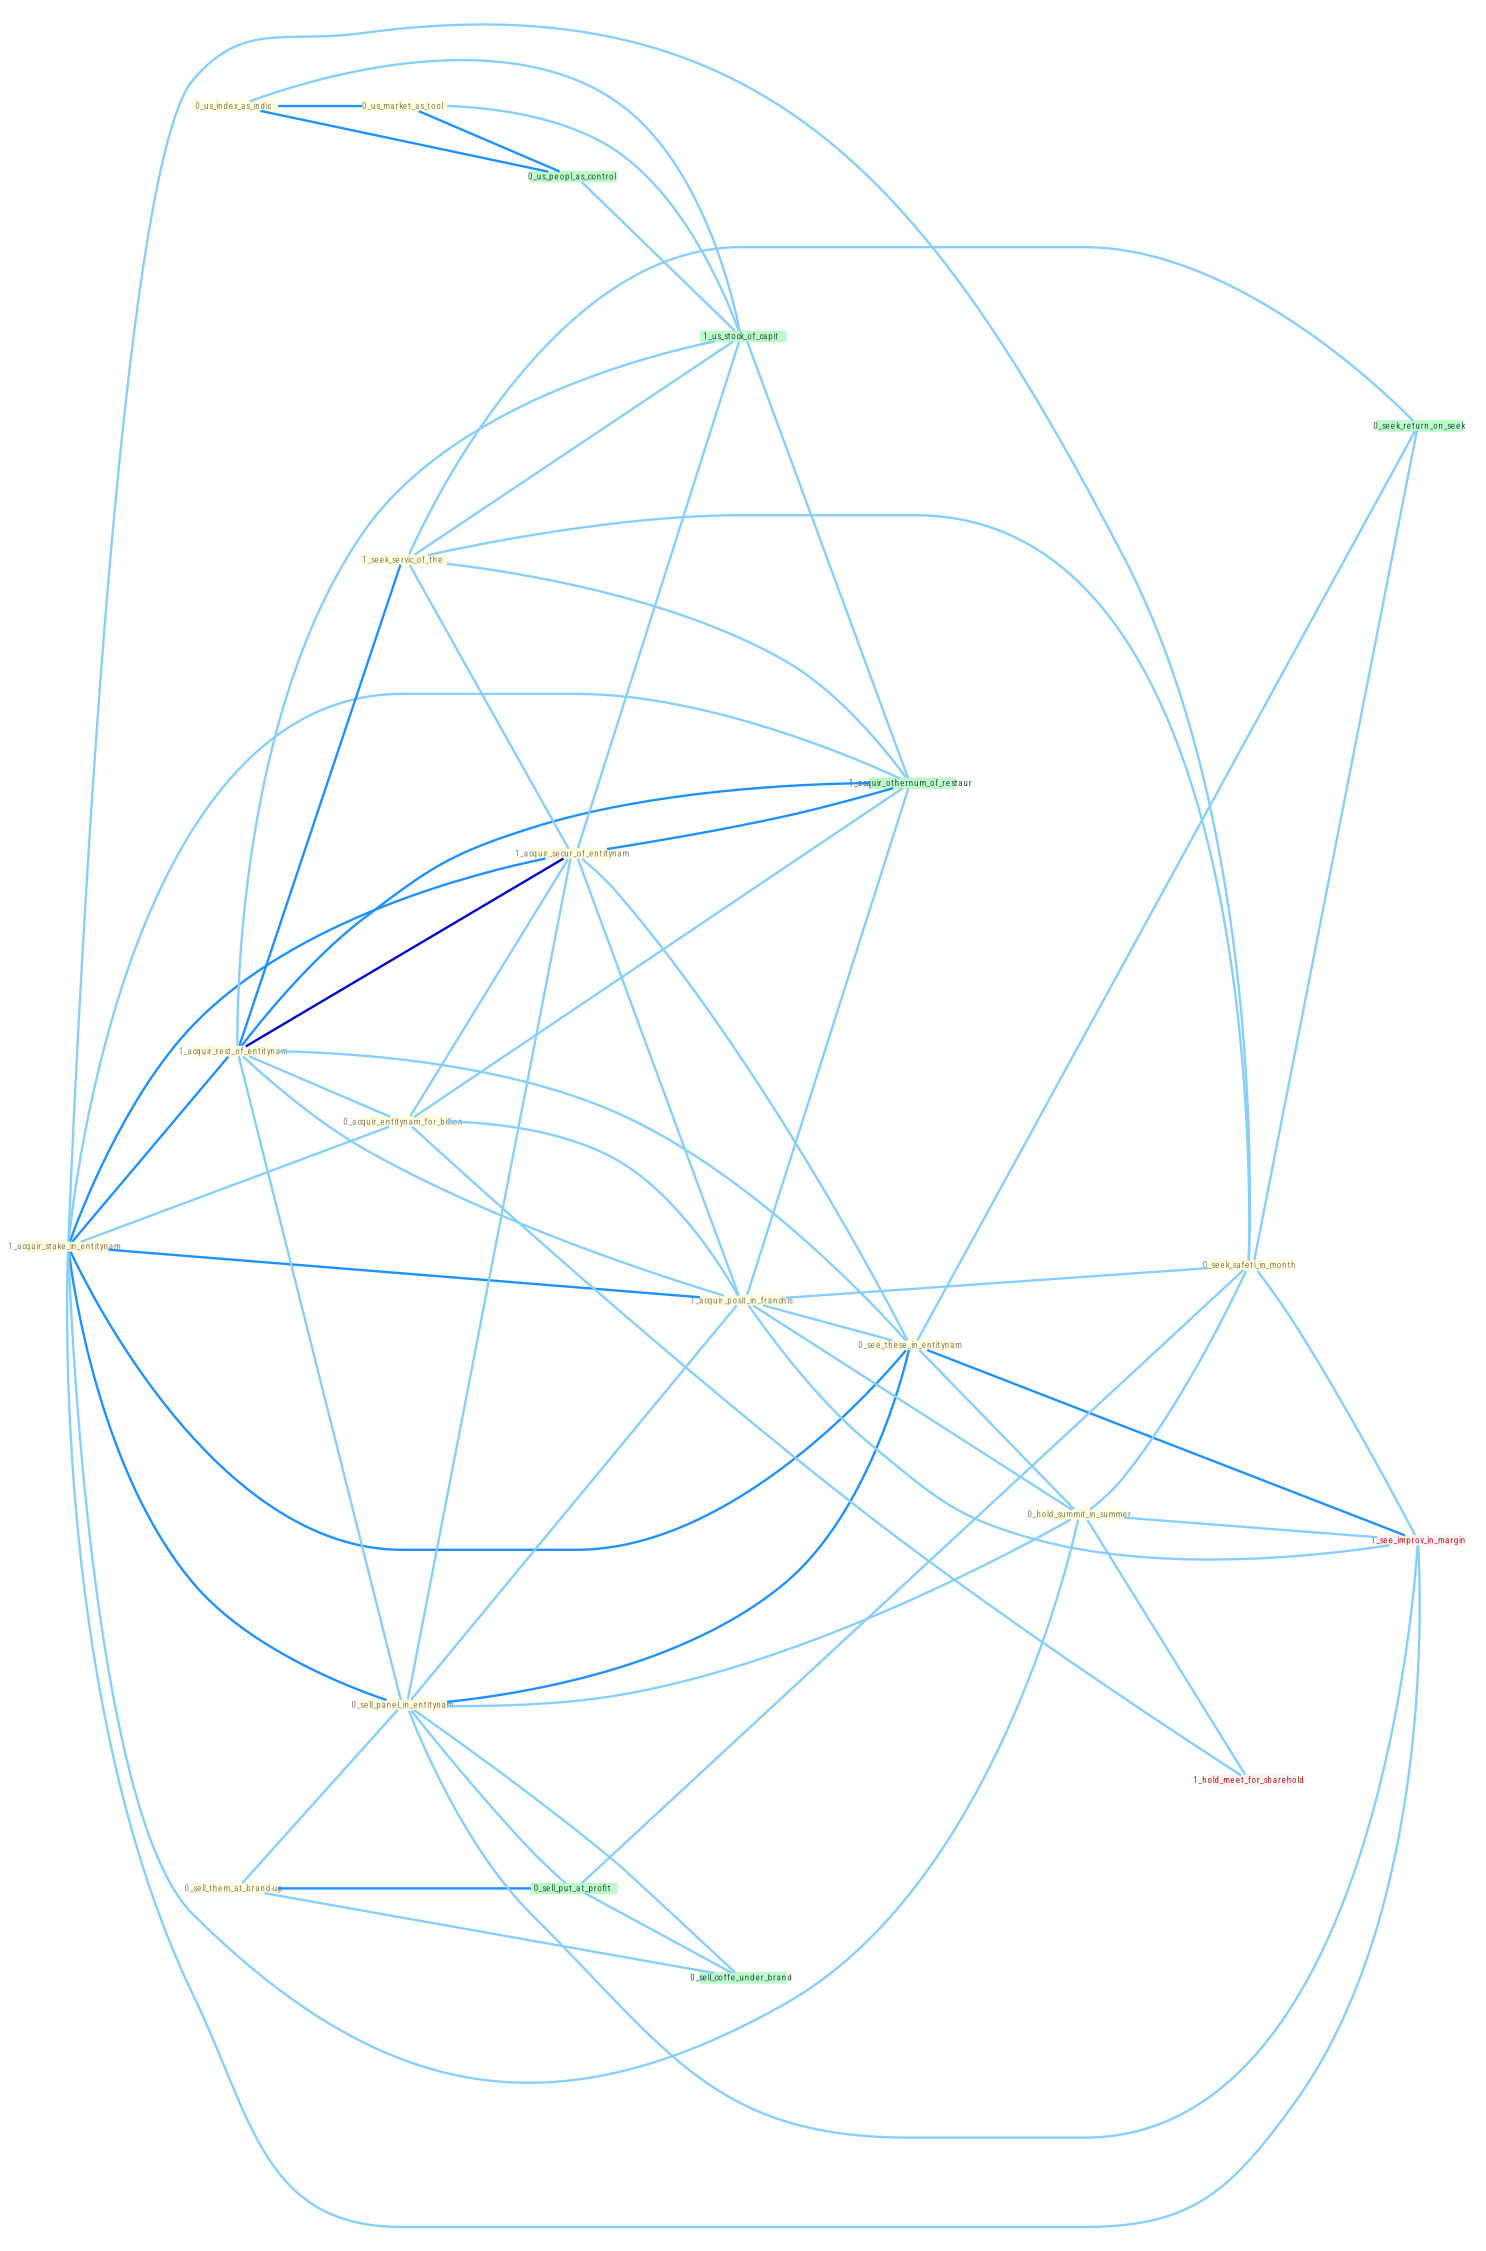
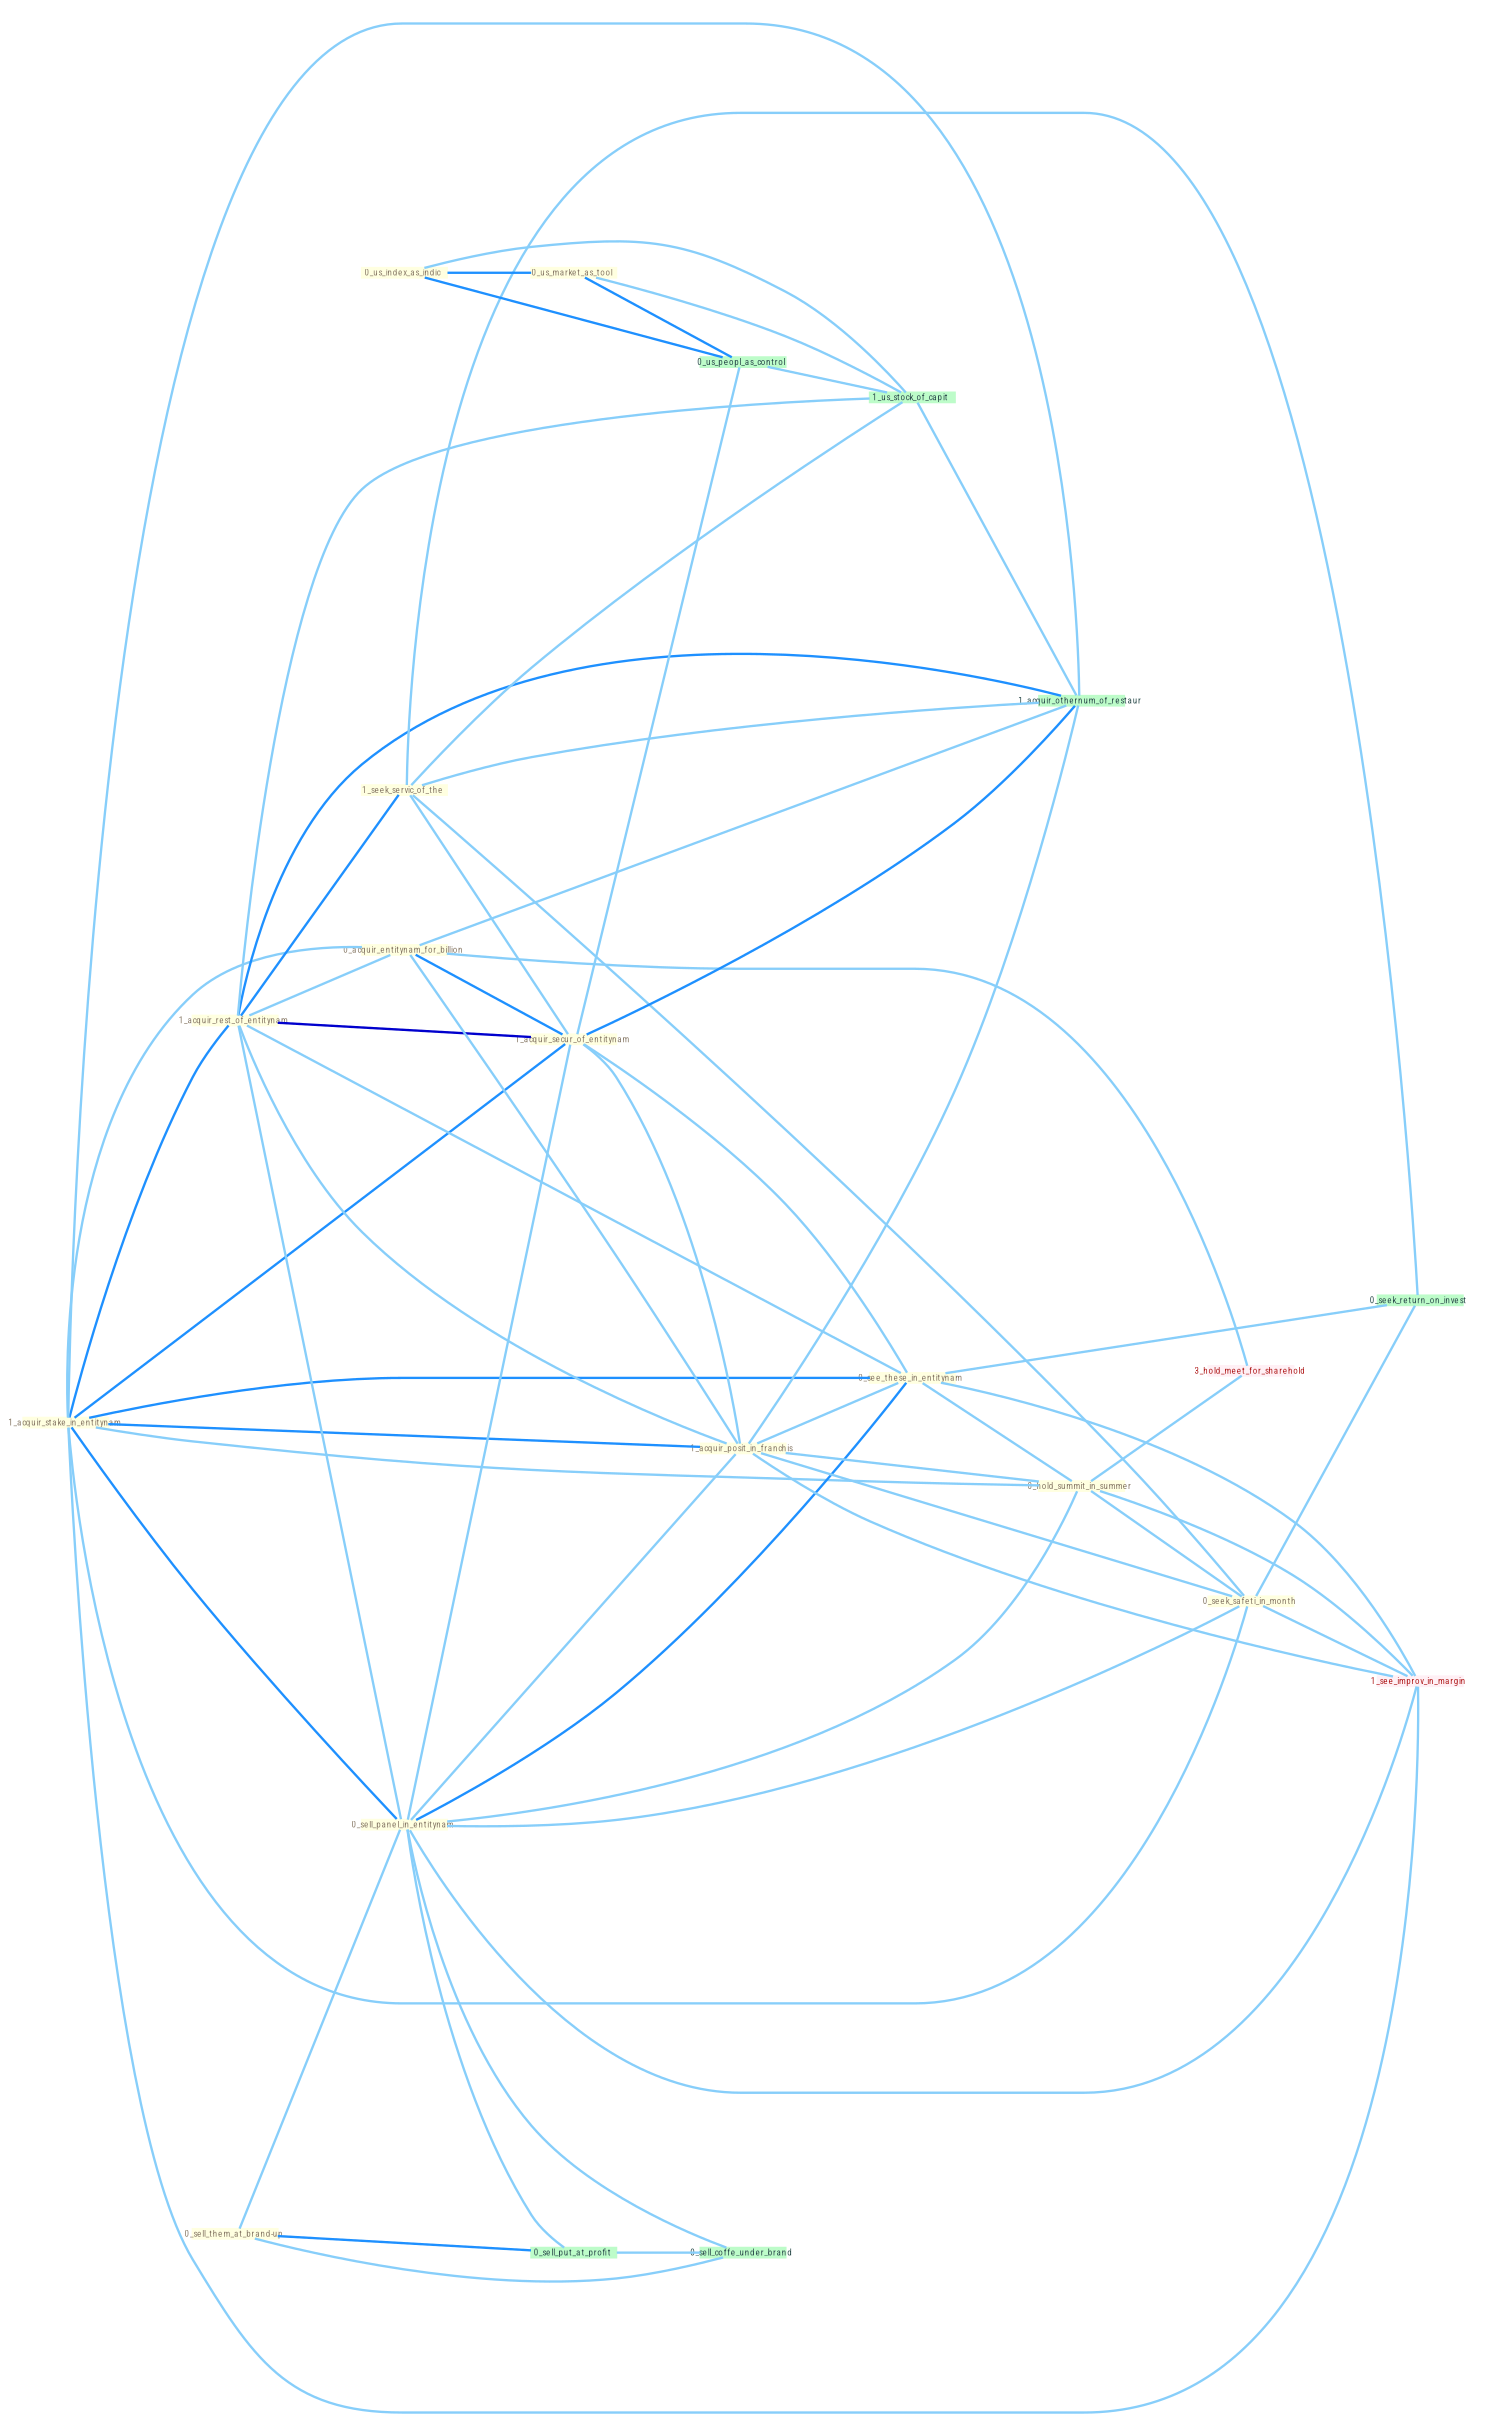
(1420, 426) -> (1420, 1300)
(663, 582) -> (658, 701)
(489, 988) -> (489, 995)
(1178, 1447) -> (1215, 1474)
(913, 1577) -> (856, 1766)
(1251, 1780) -> (1251, 1371)
